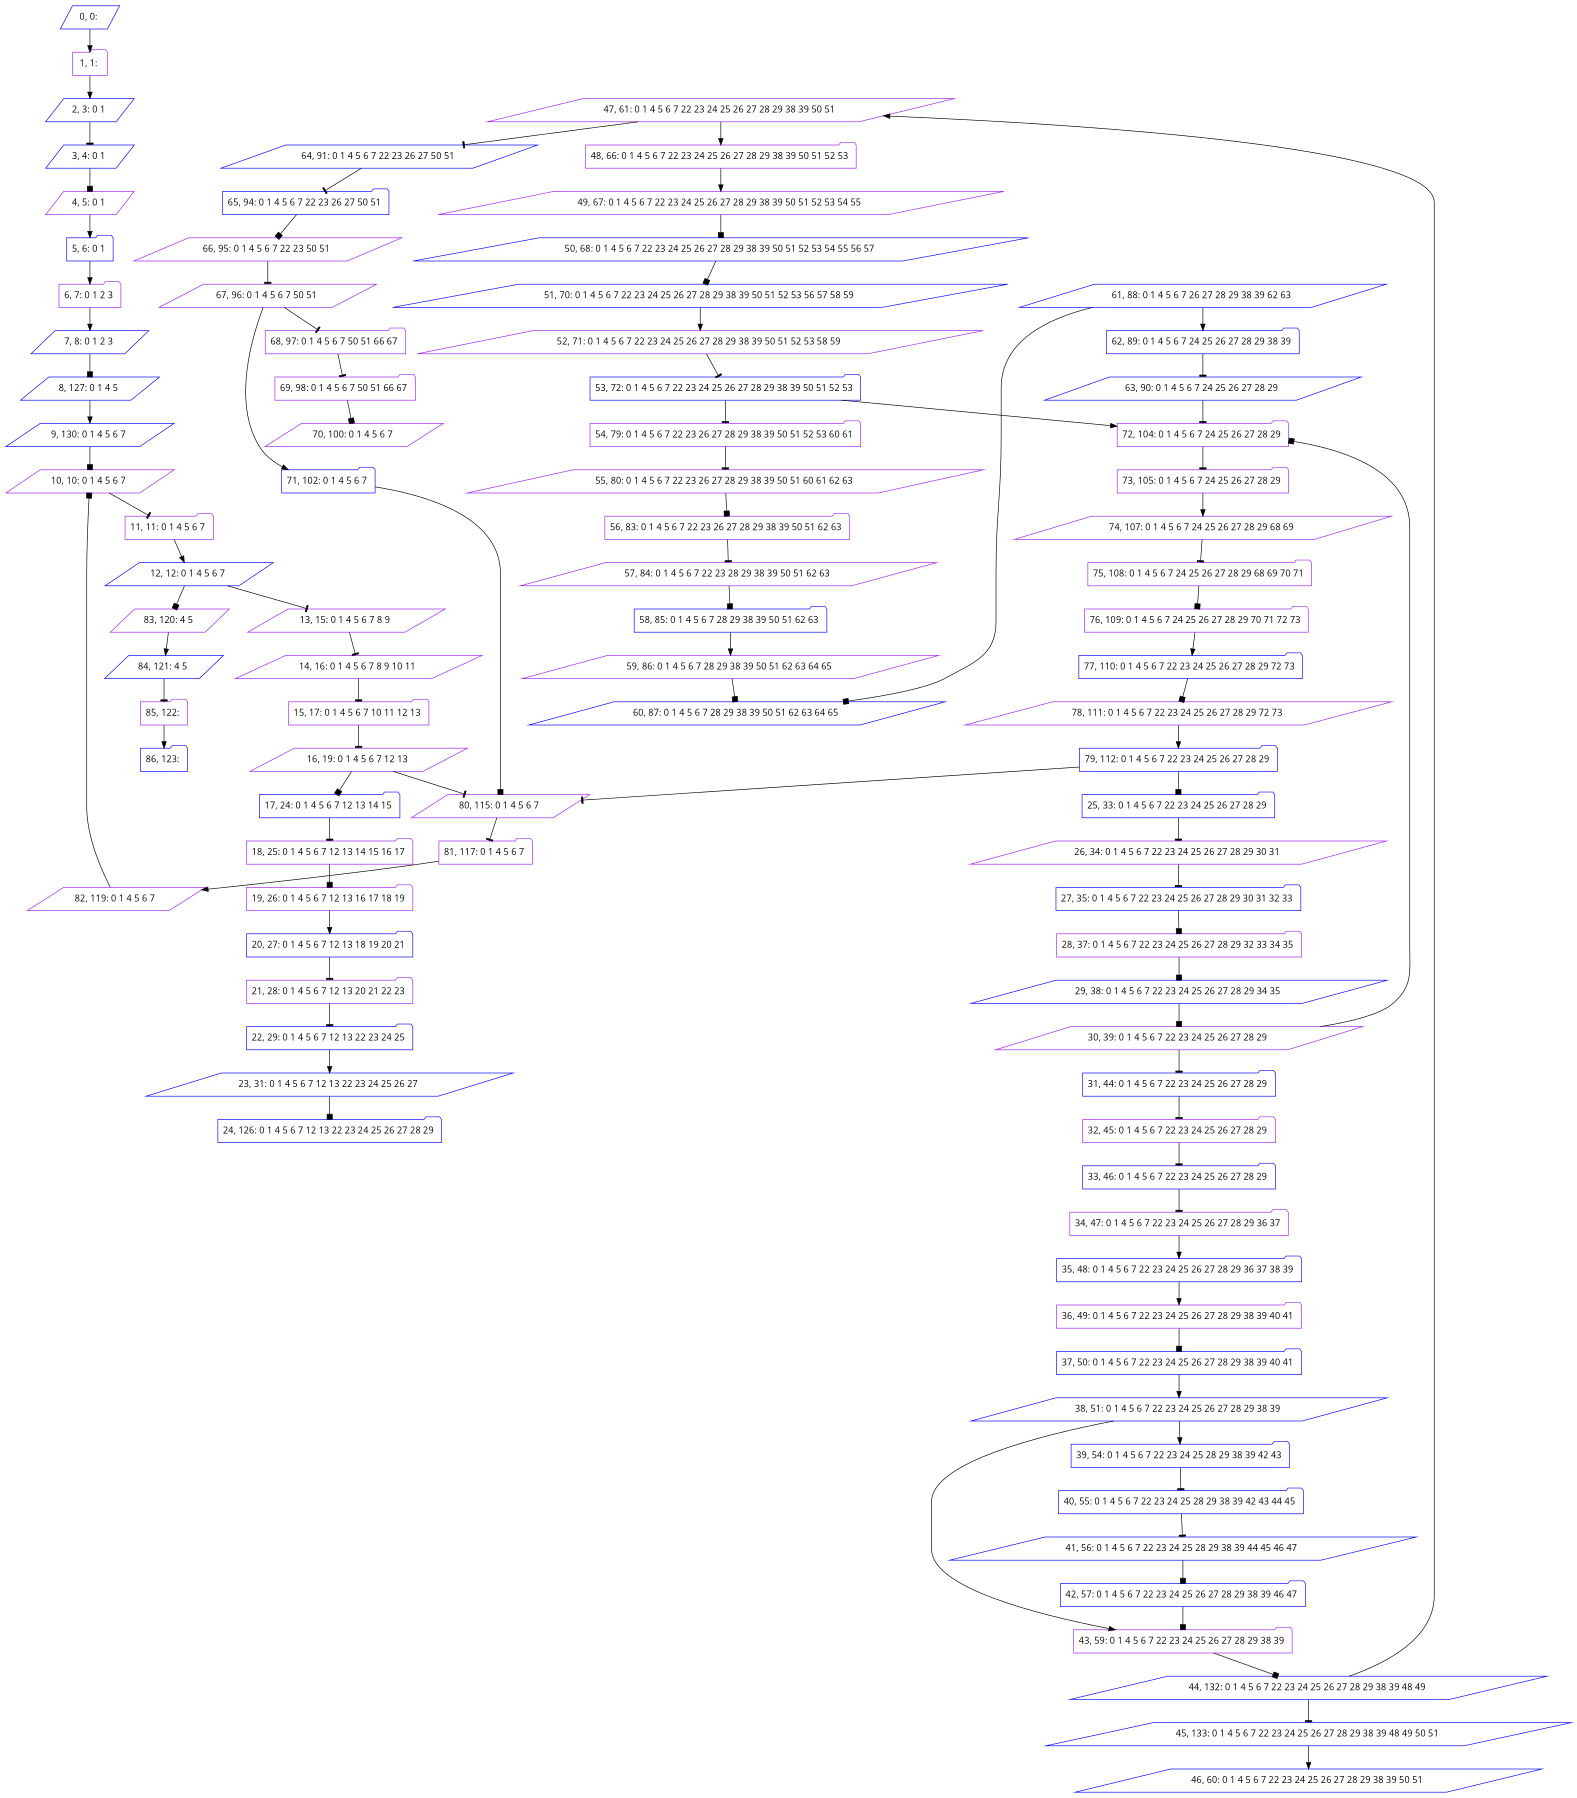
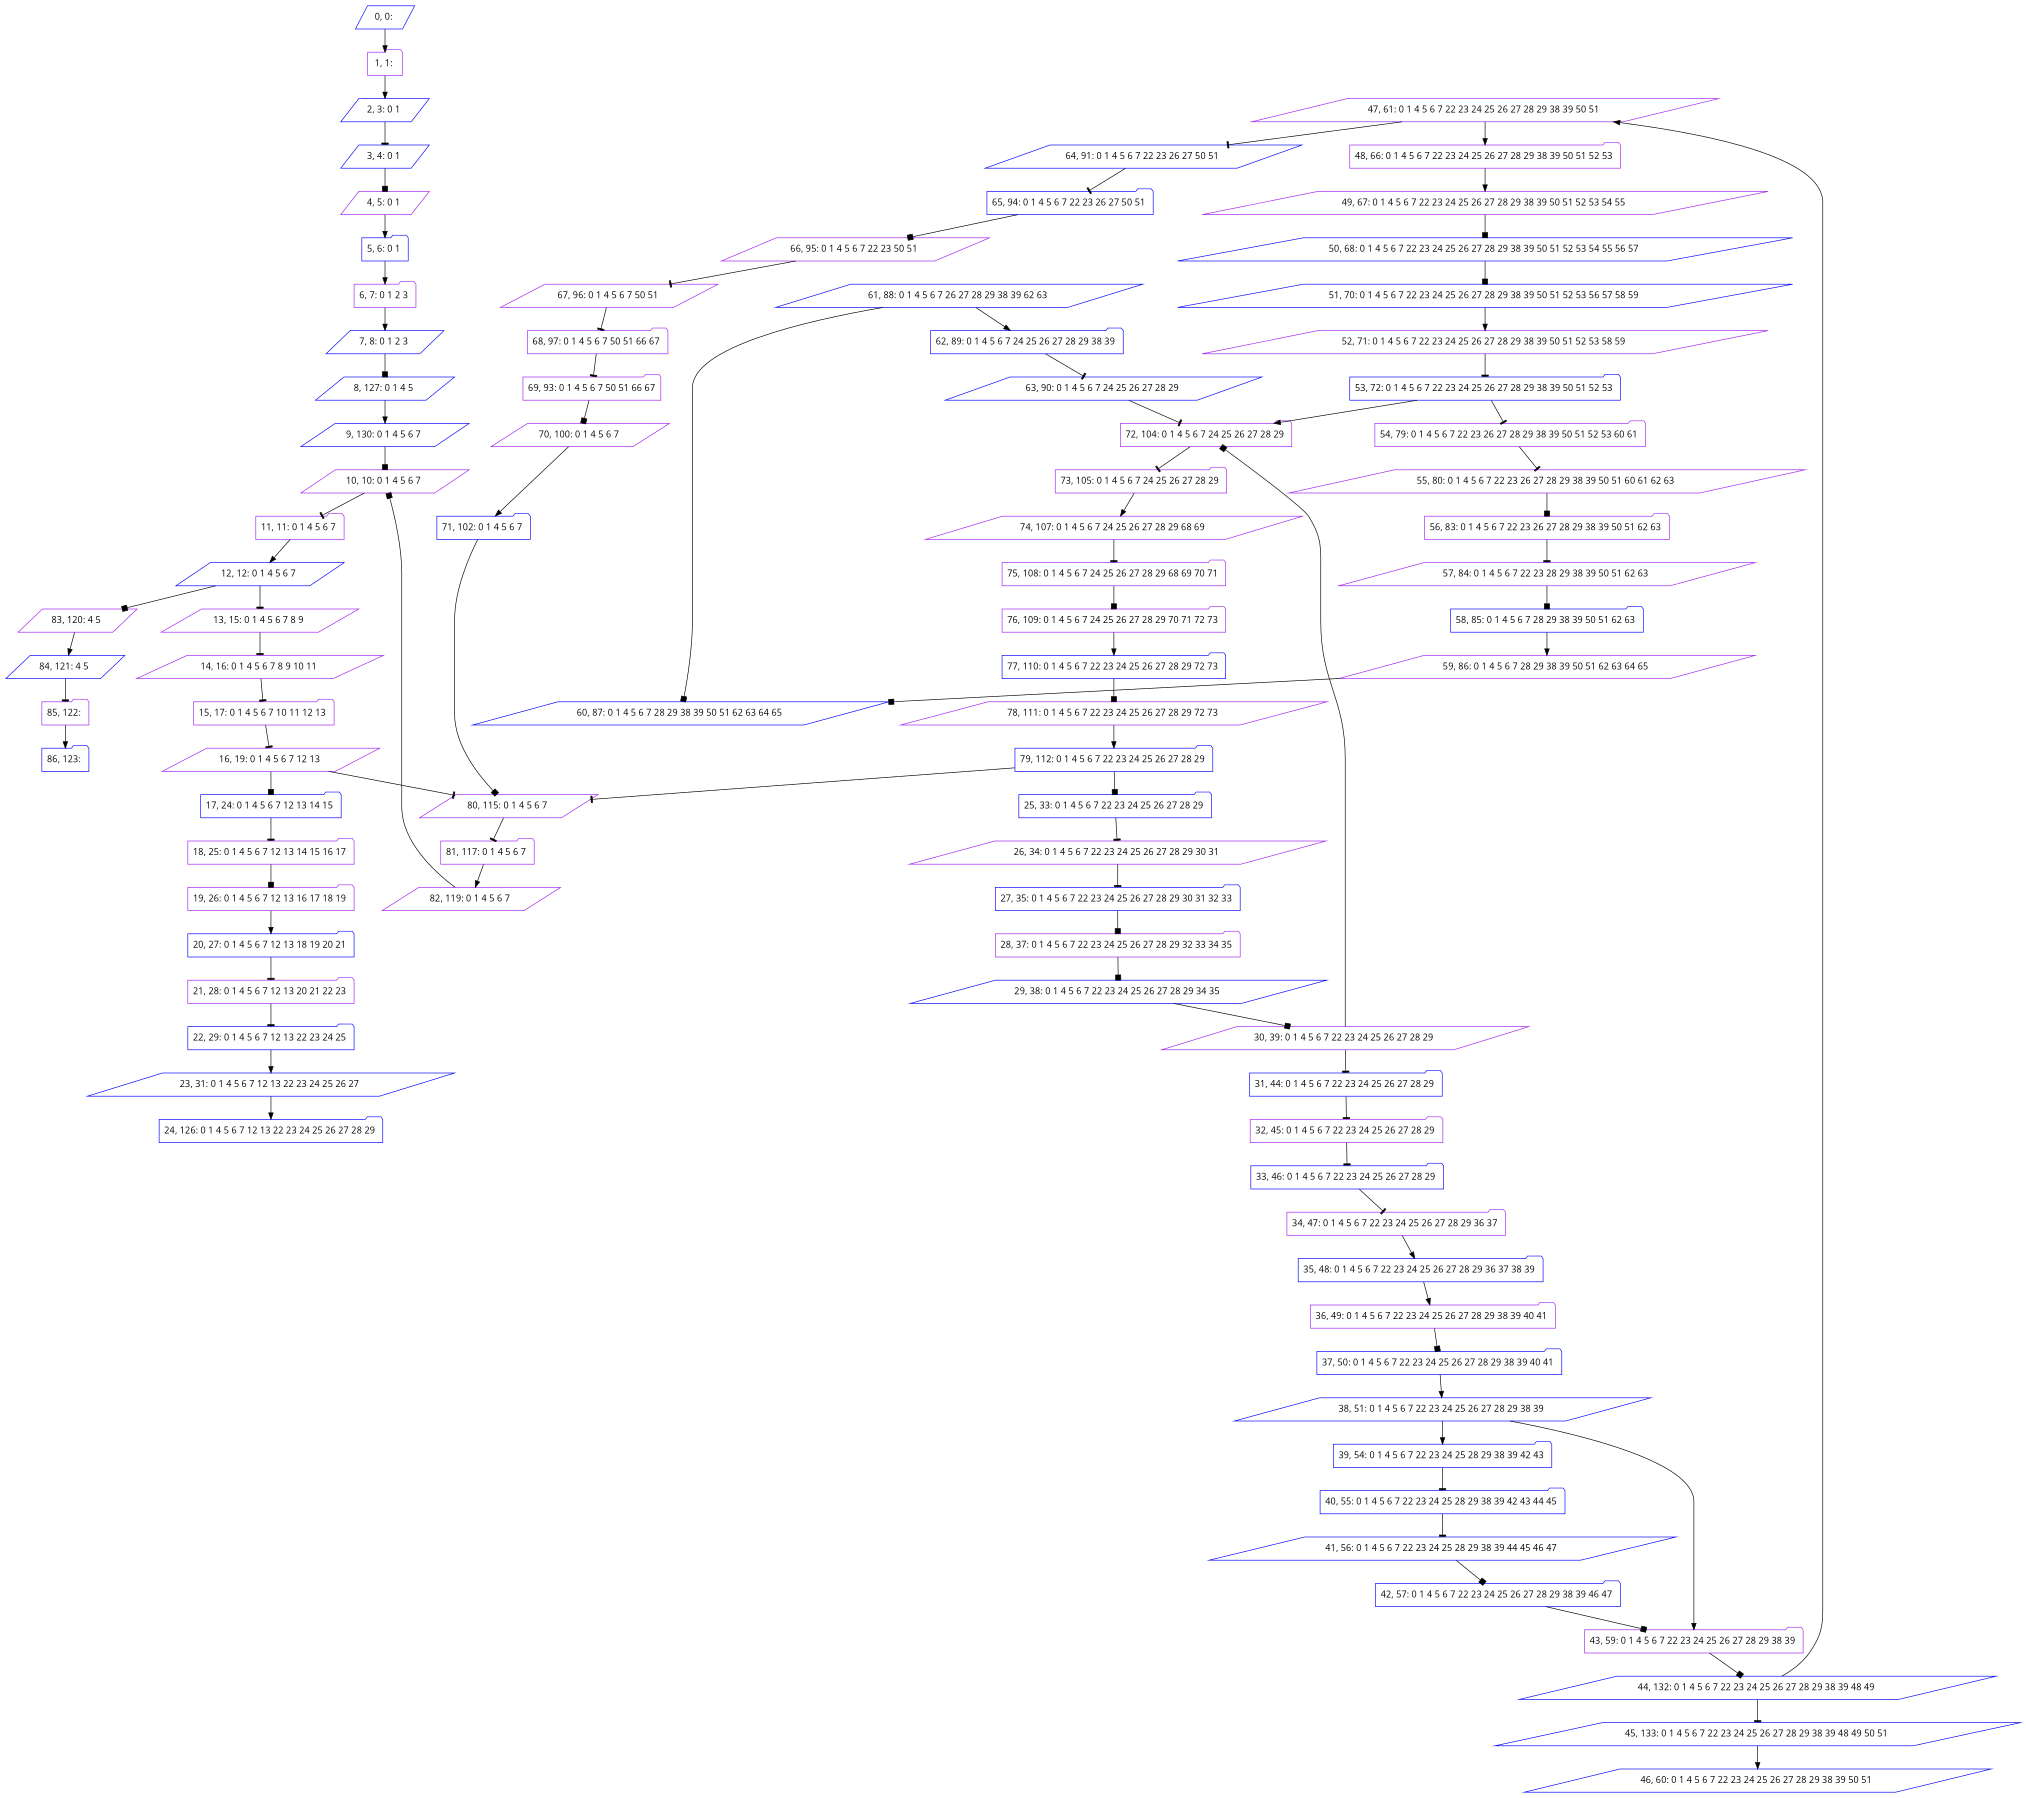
(345, 389) -> (592, 389)
(246, 392) -> (534, 479)
(330, 1105) -> (271, 1105)
